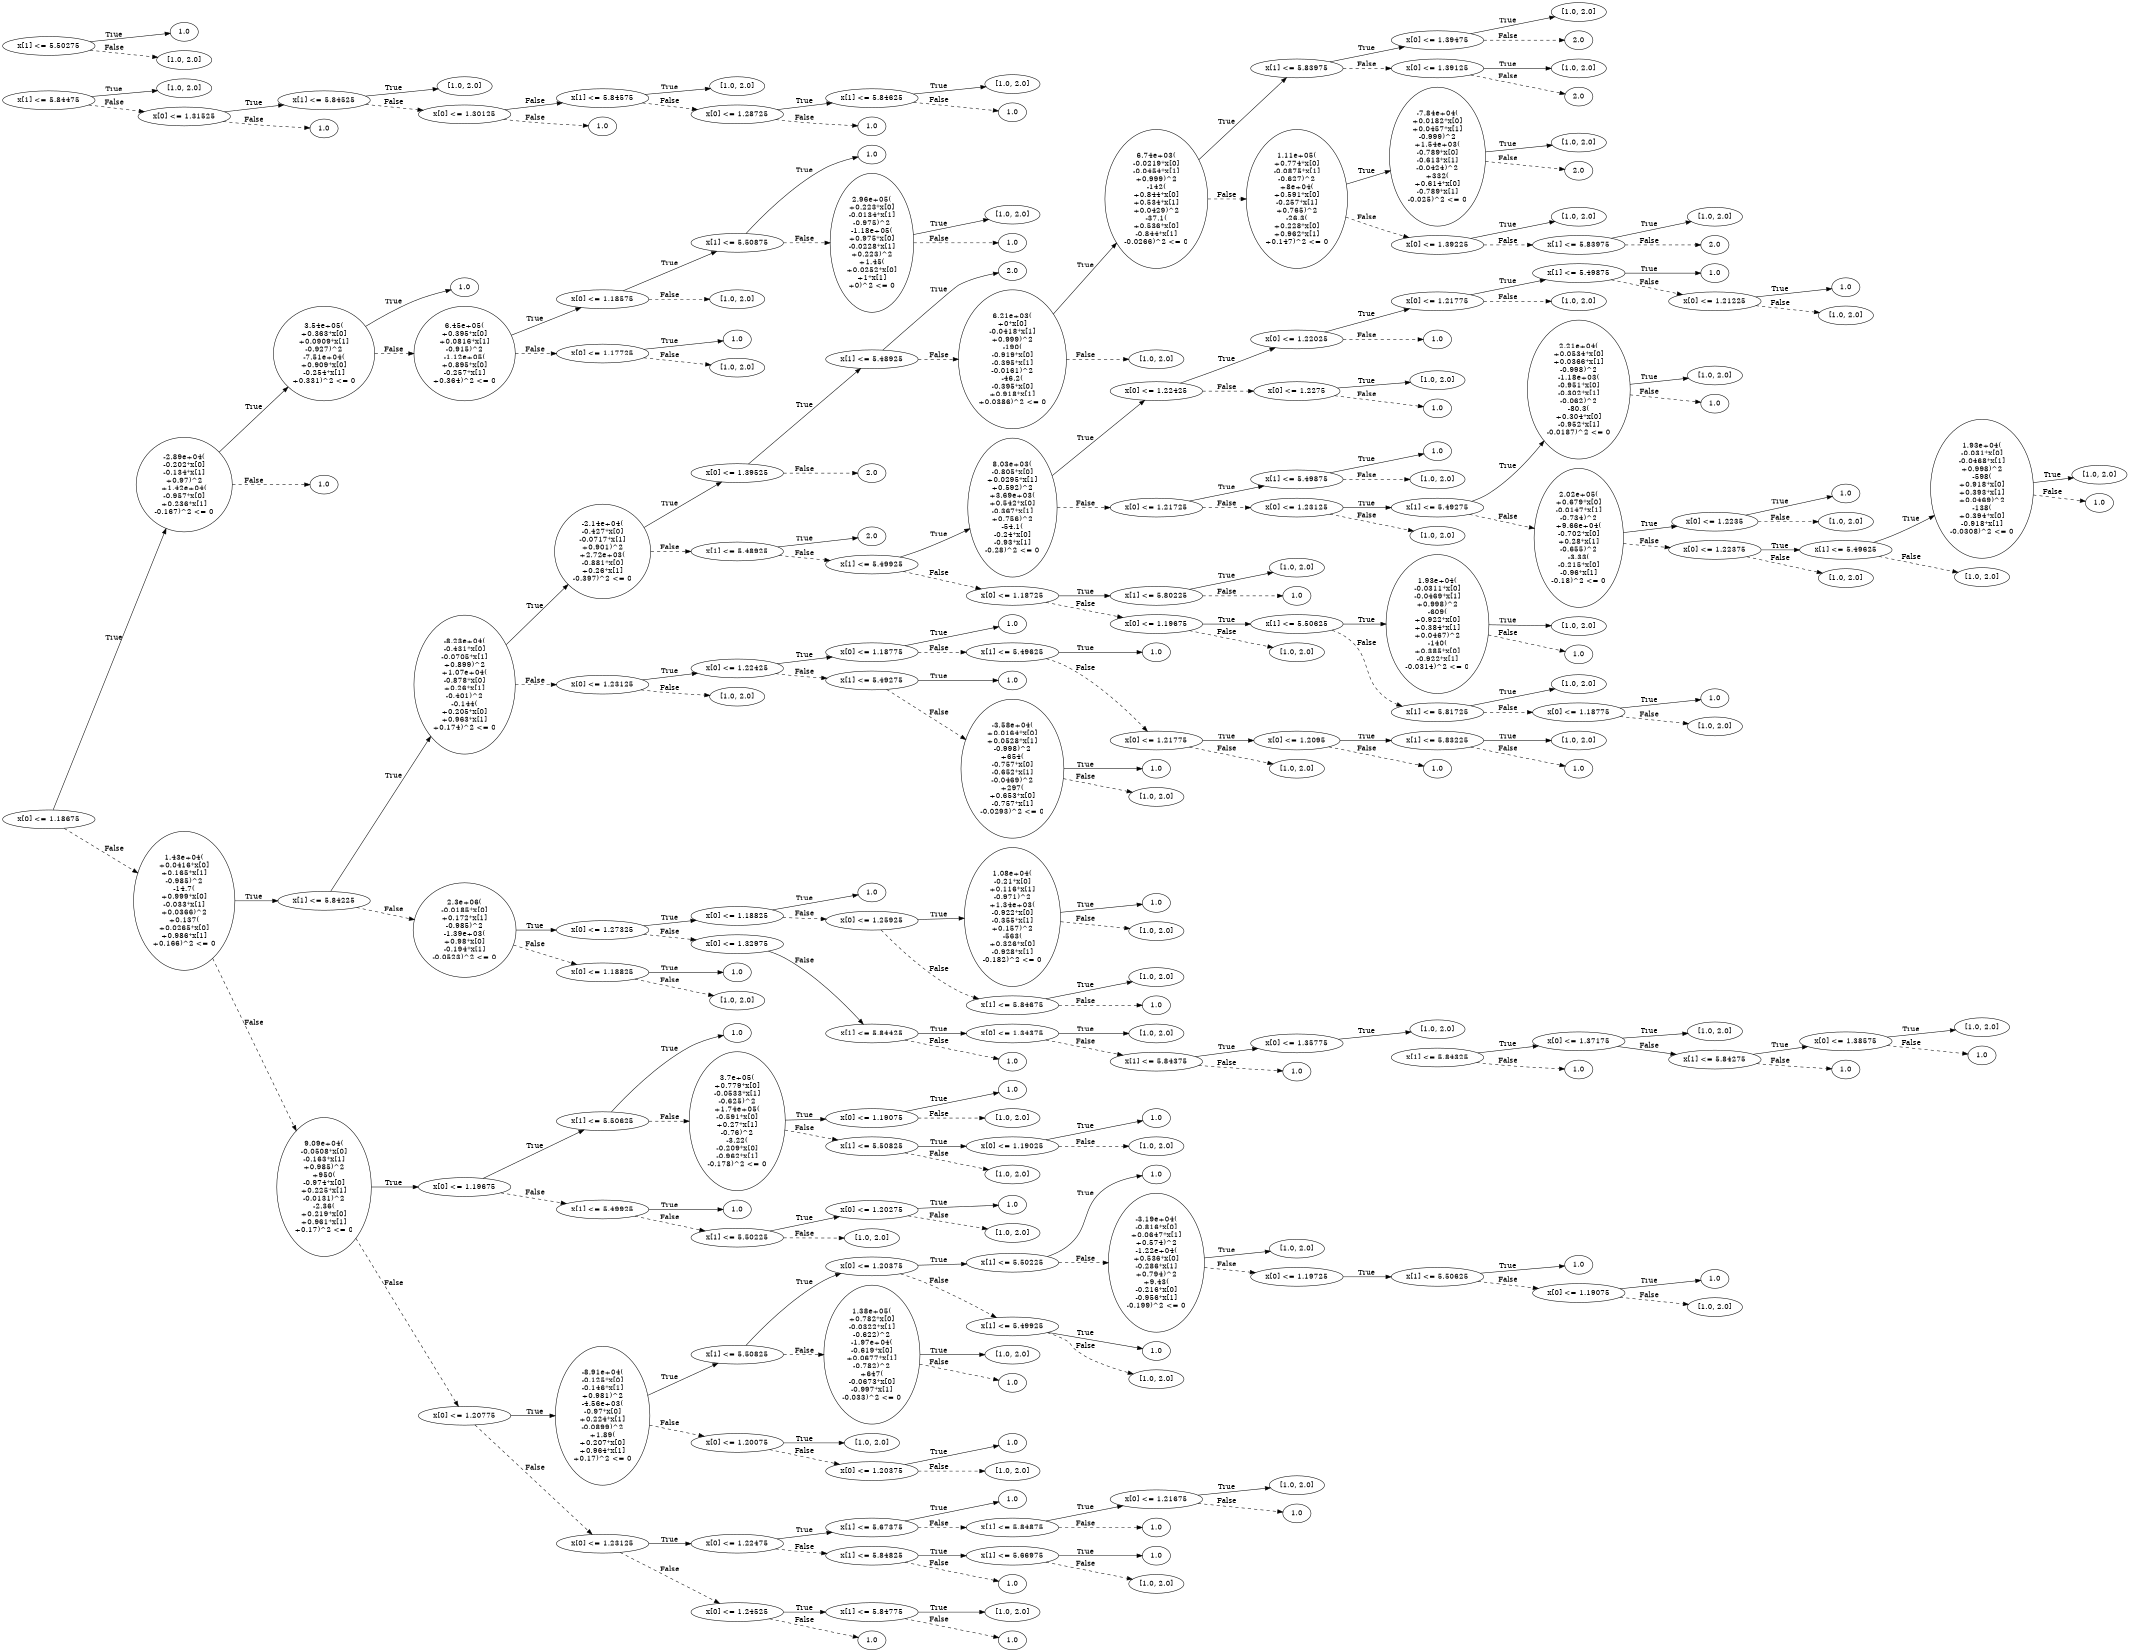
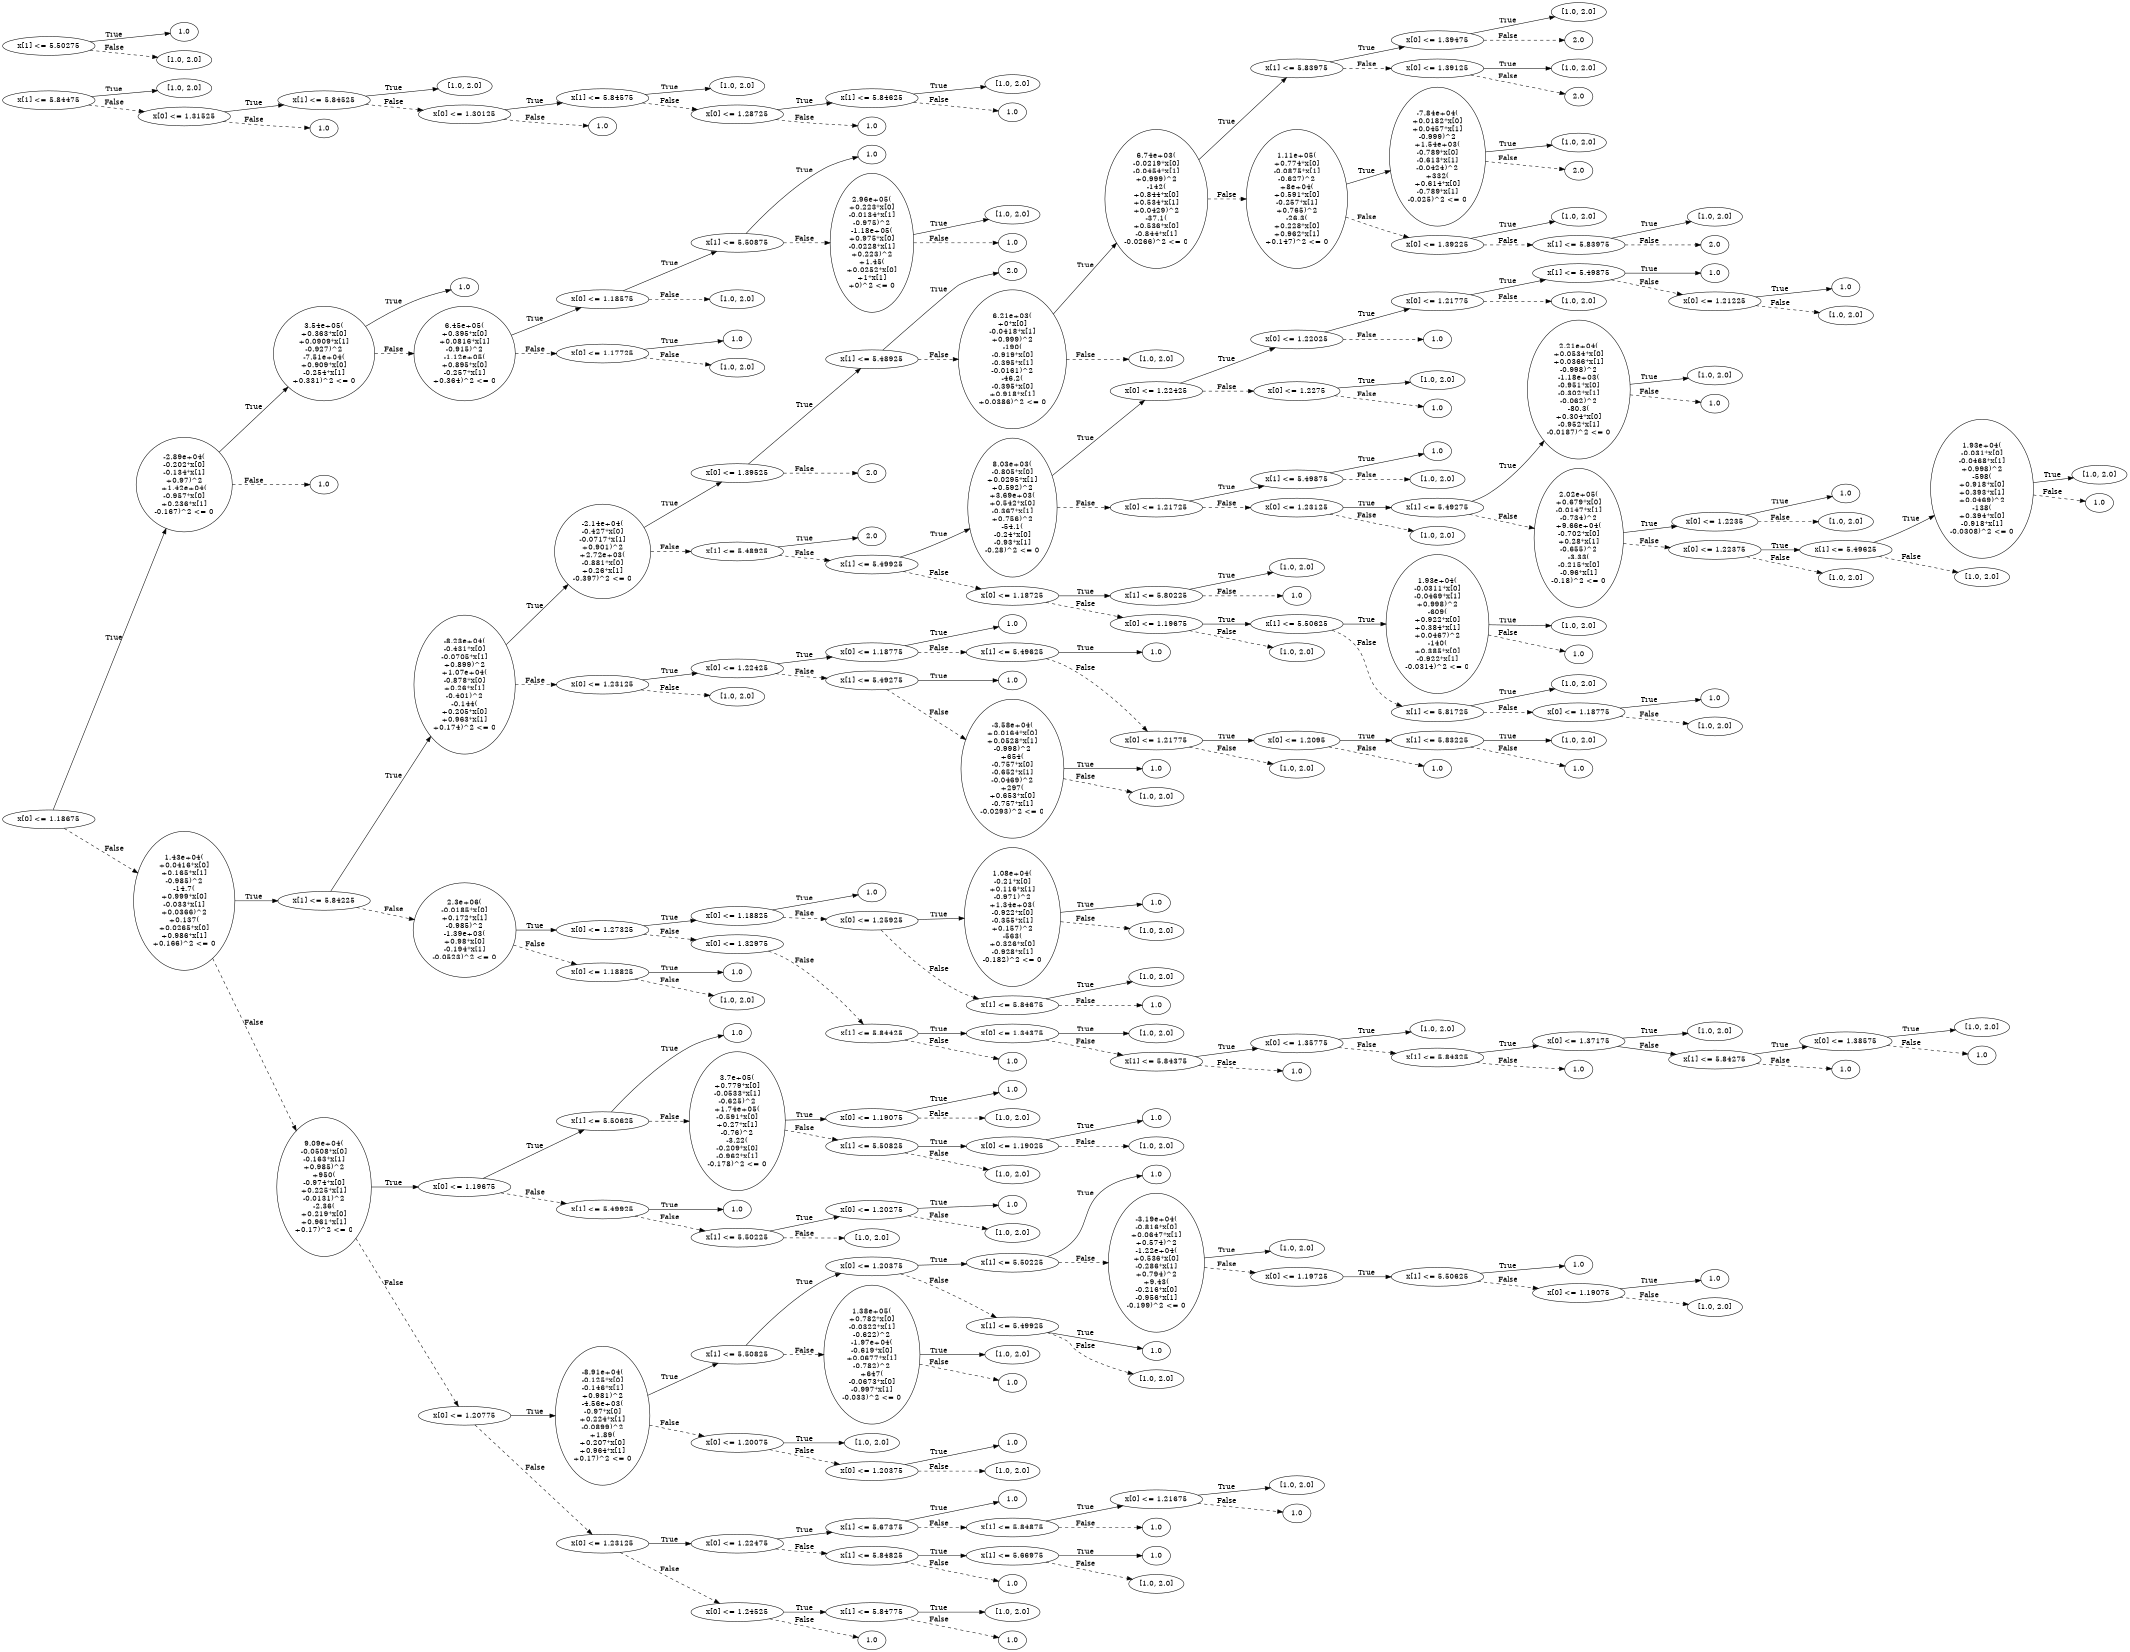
(535, 101) -> (535, 101)
(818, 981) -> (818, 981)
none -> (1365, 1050)
